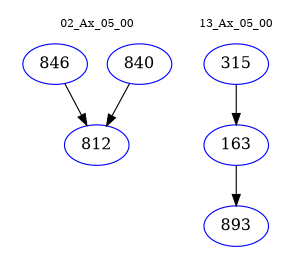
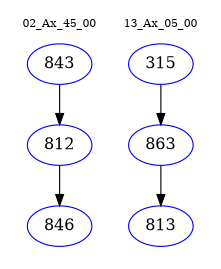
(97, 24) -> (60, 24)
(140, 64) -> (60, 64)
(73, 99) -> (60, 180)
(236, 145) -> (161, 145)
(236, 226) -> (161, 226)
